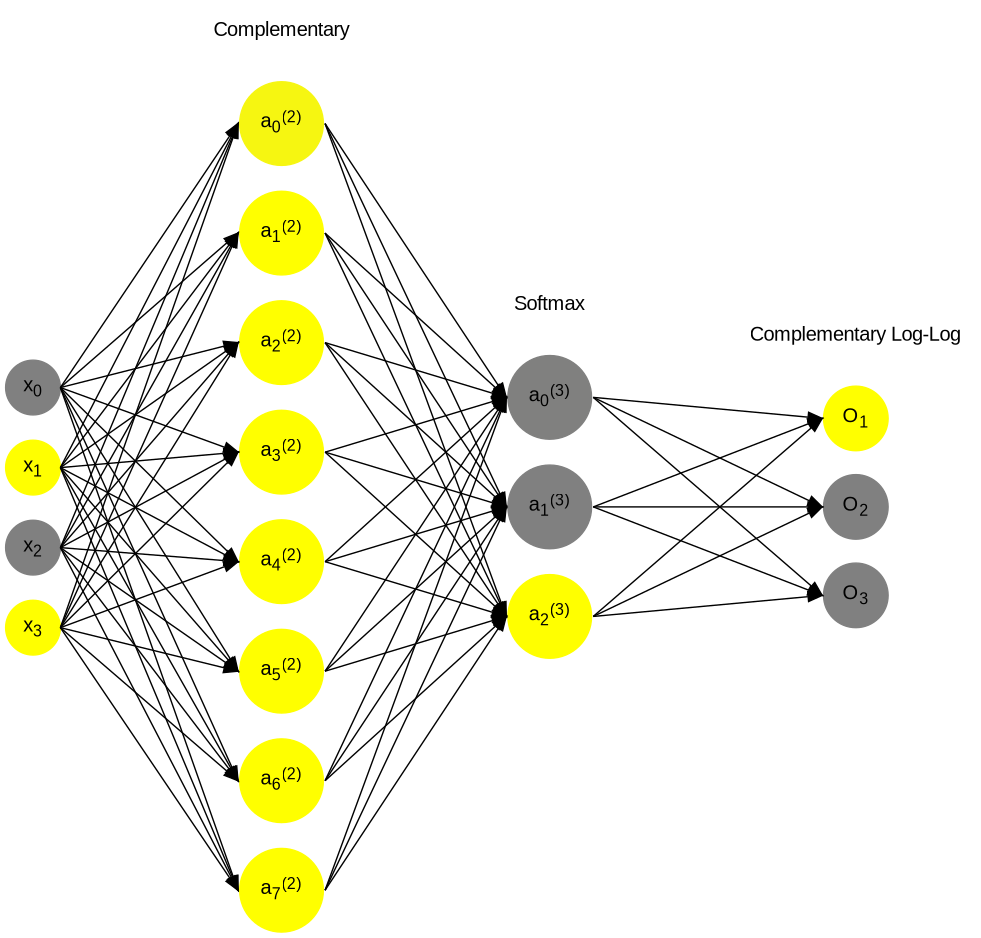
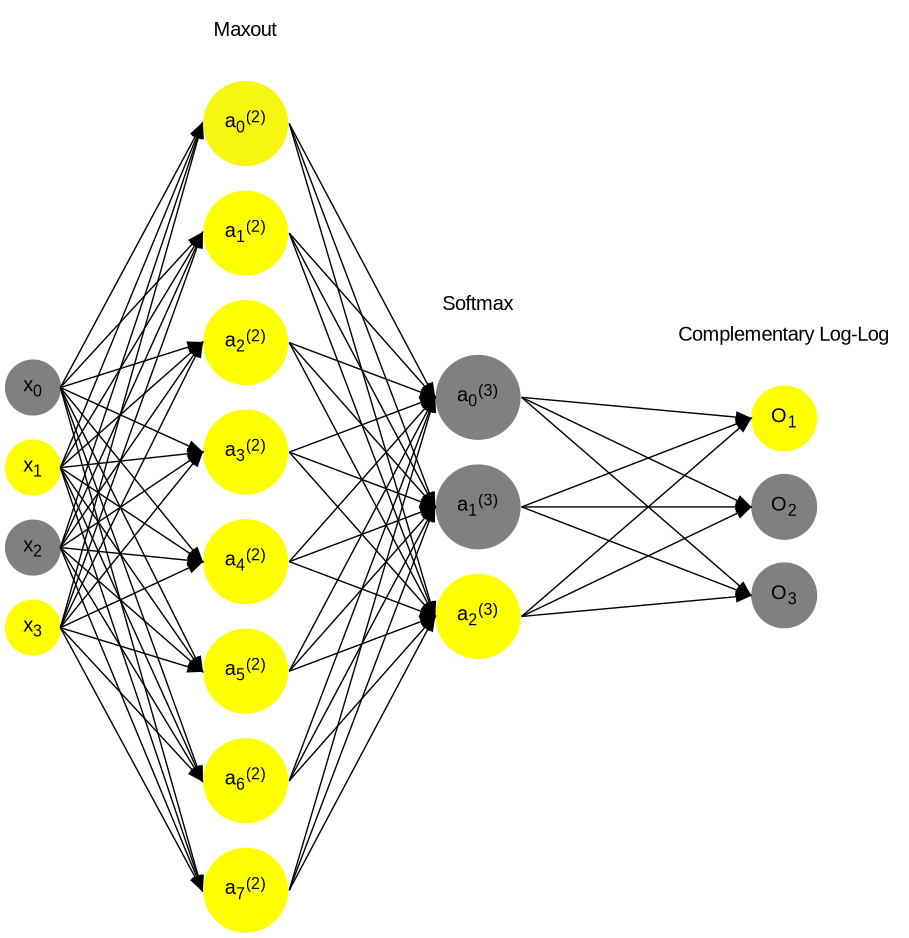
(282, 31) -> (246, 31)
